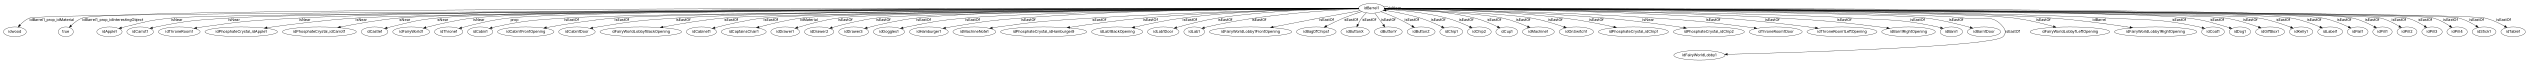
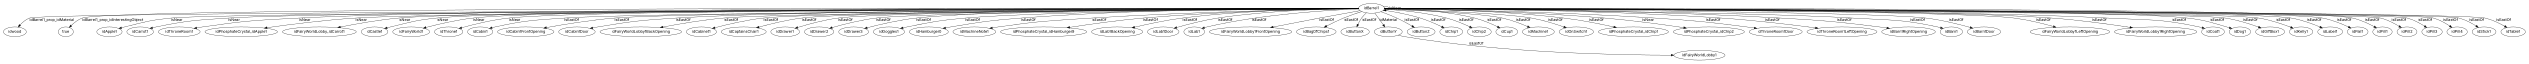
(1907, 15) -> (1534, 51)
(515, 20) -> (515, 20)
(809, 20) -> (809, 20)
(1388, 20) -> (1388, 20)
(2099, 20) -> (2099, 20)
(319, 32) -> (319, 32)
(929, 32) -> (929, 32)
